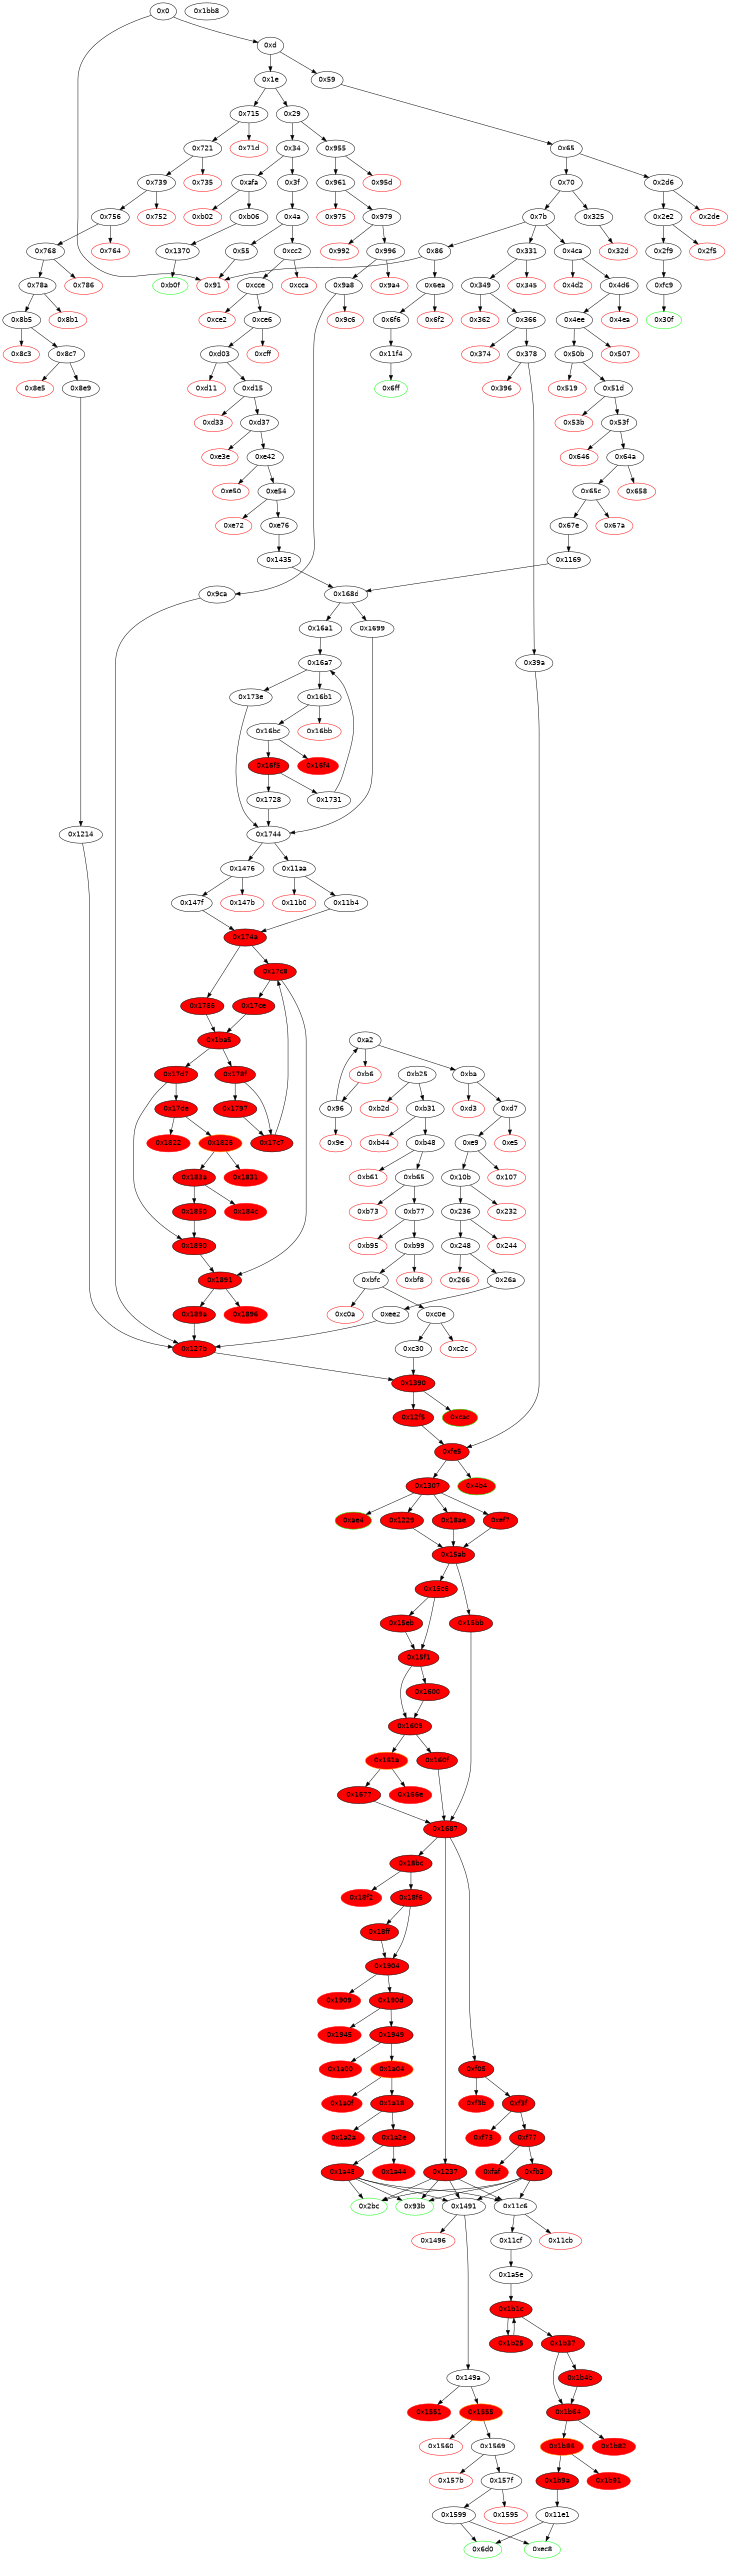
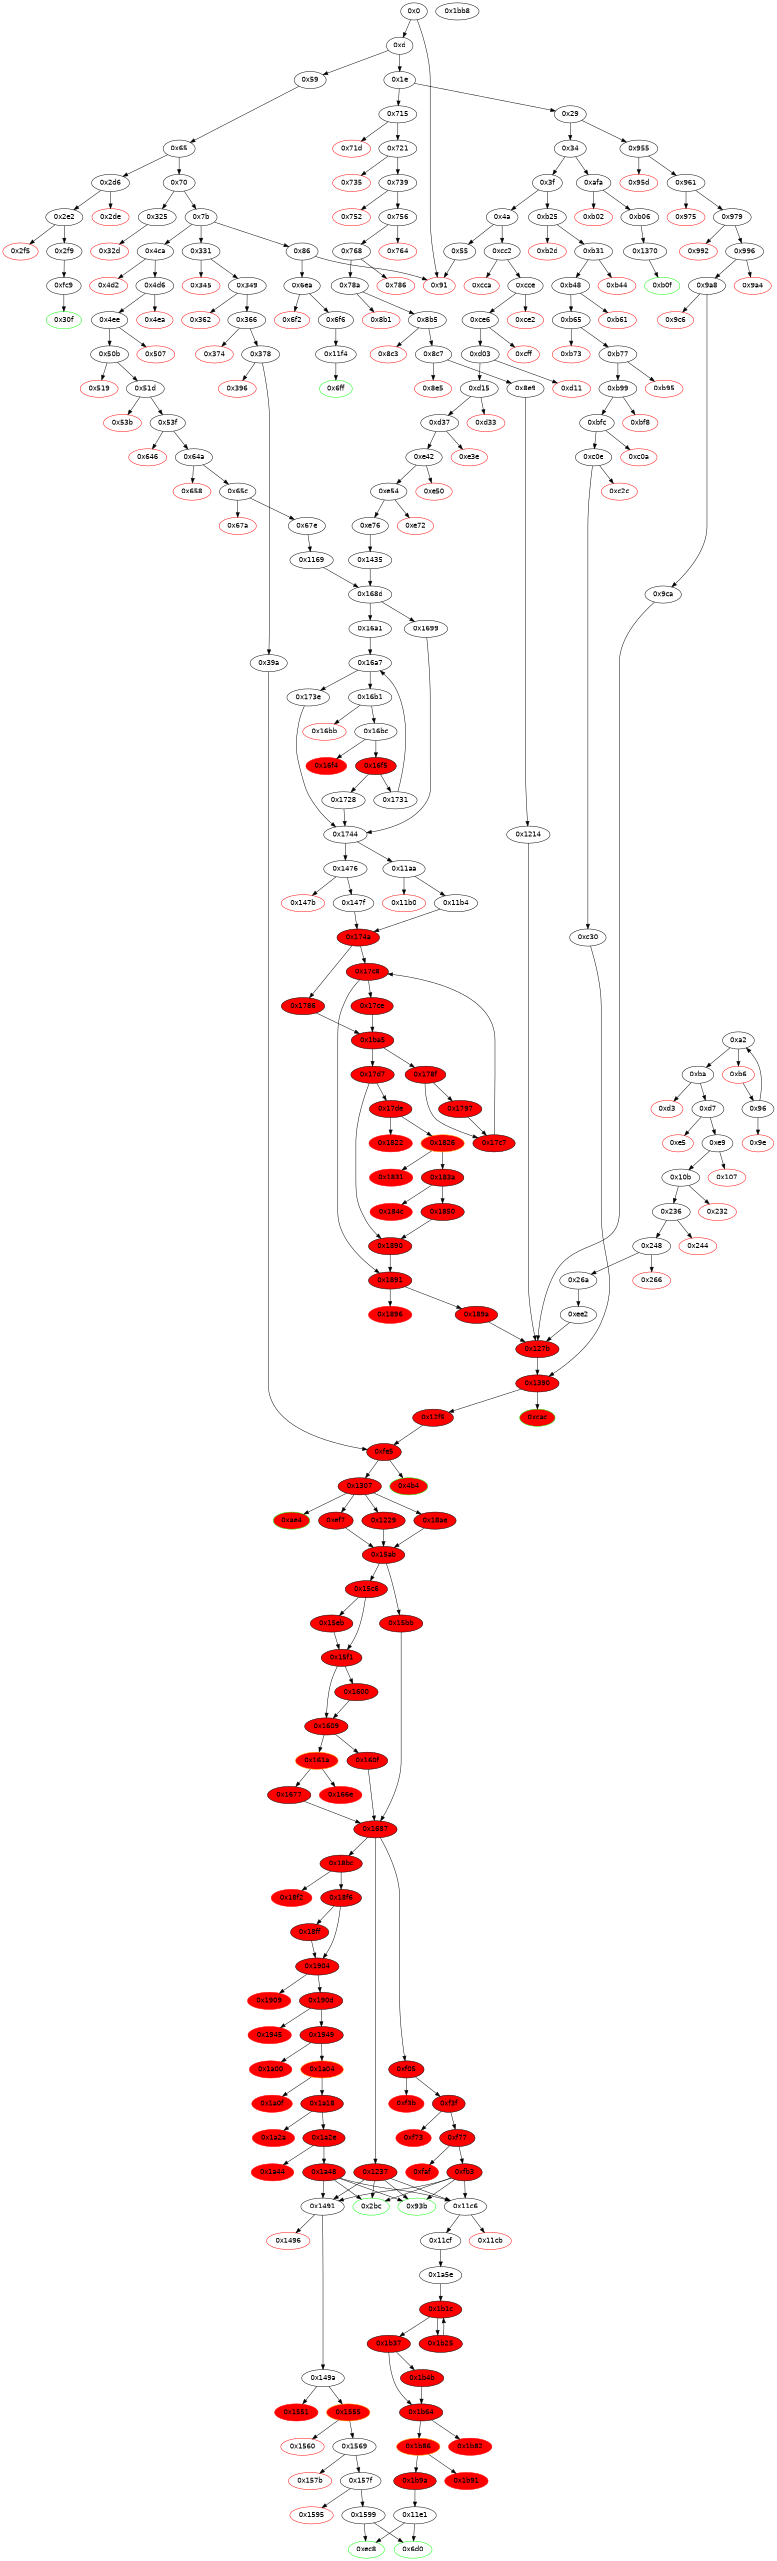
none -> (547, 198)
